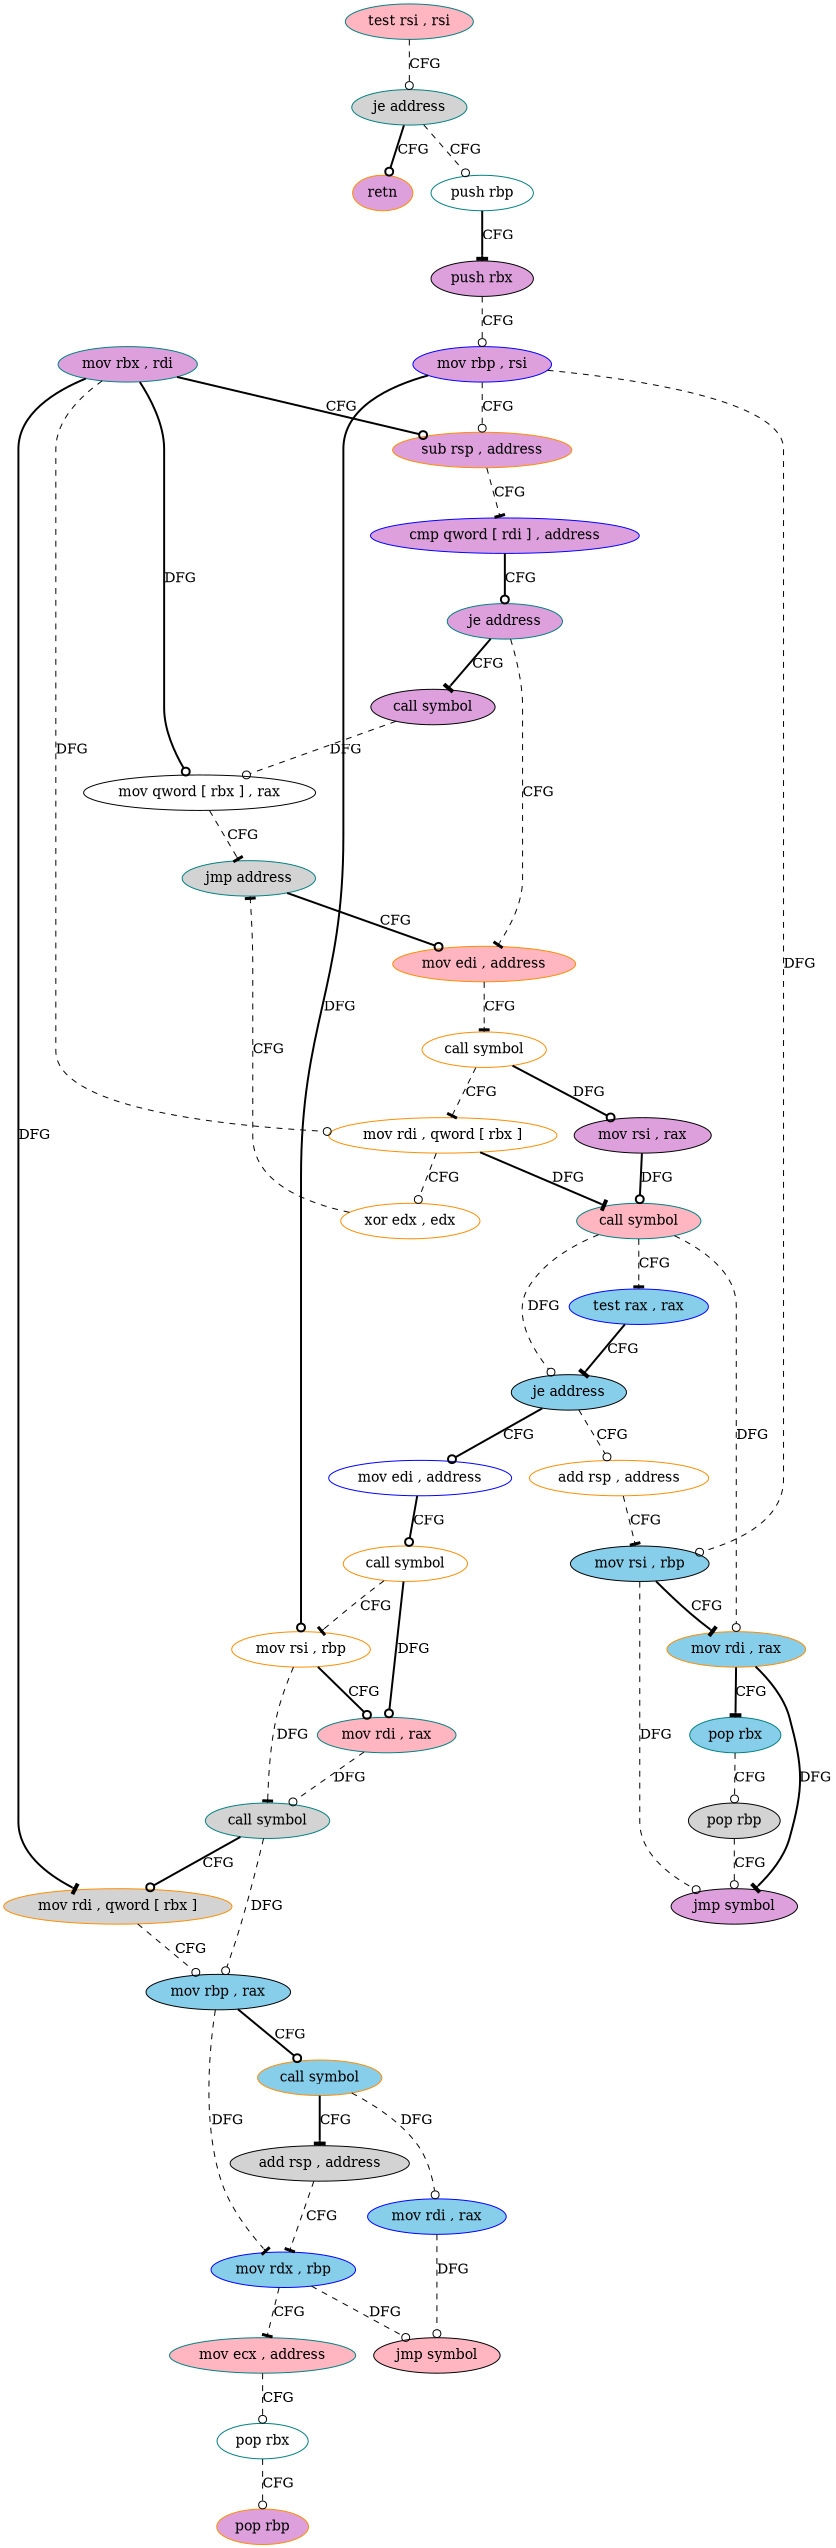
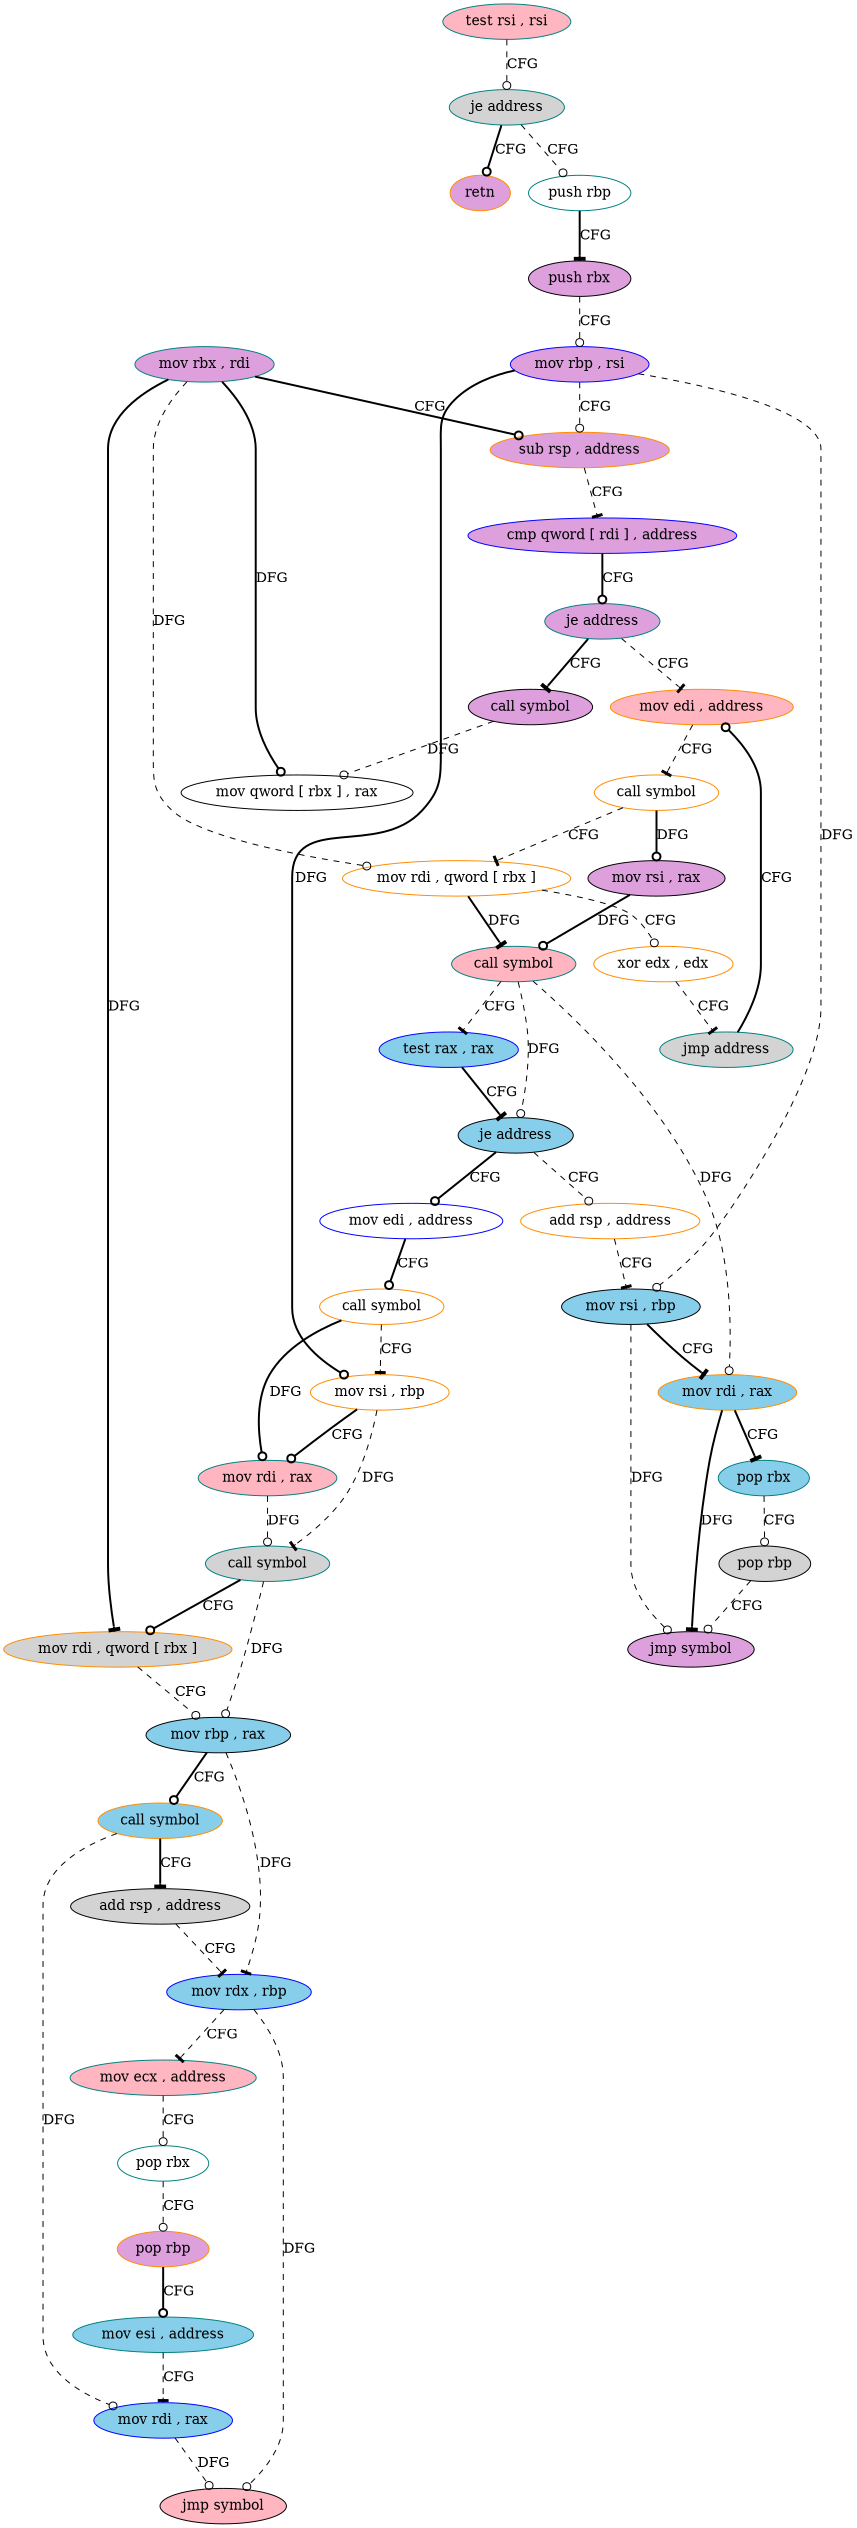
(223, 834) -> none
none -> (163, 2335)
